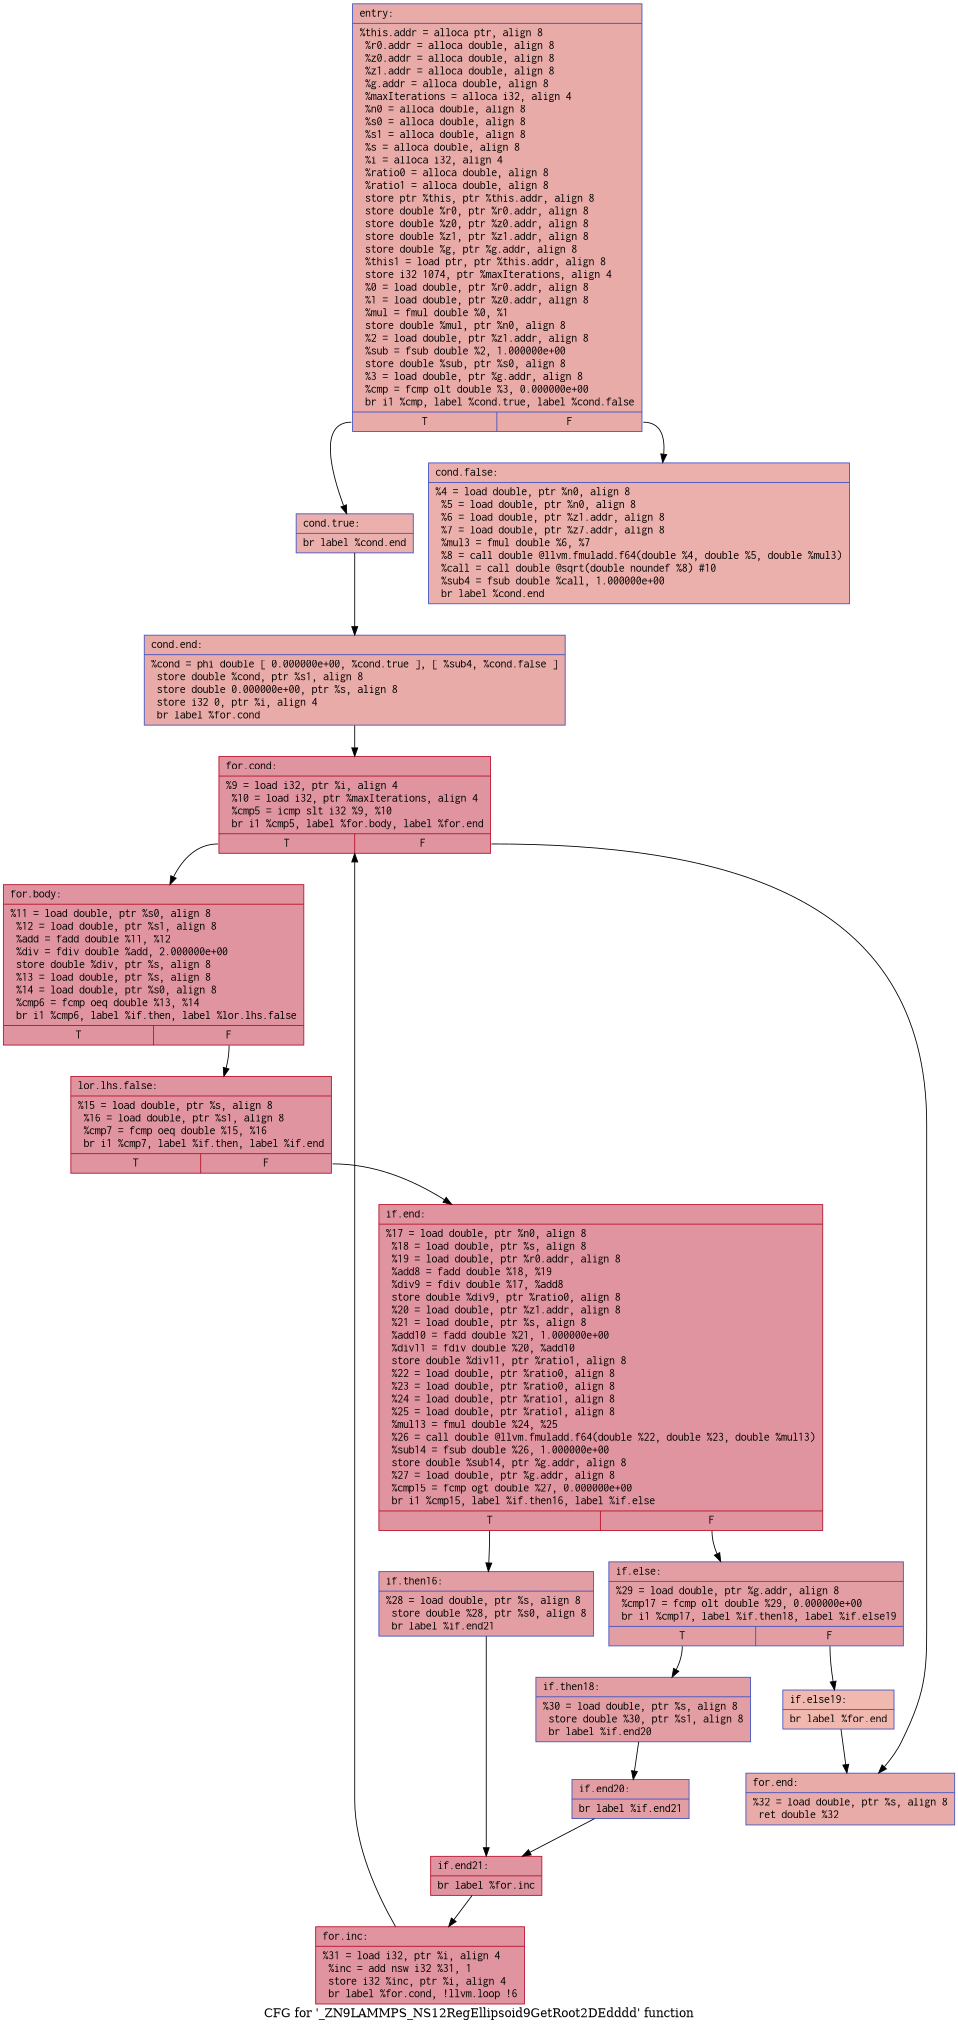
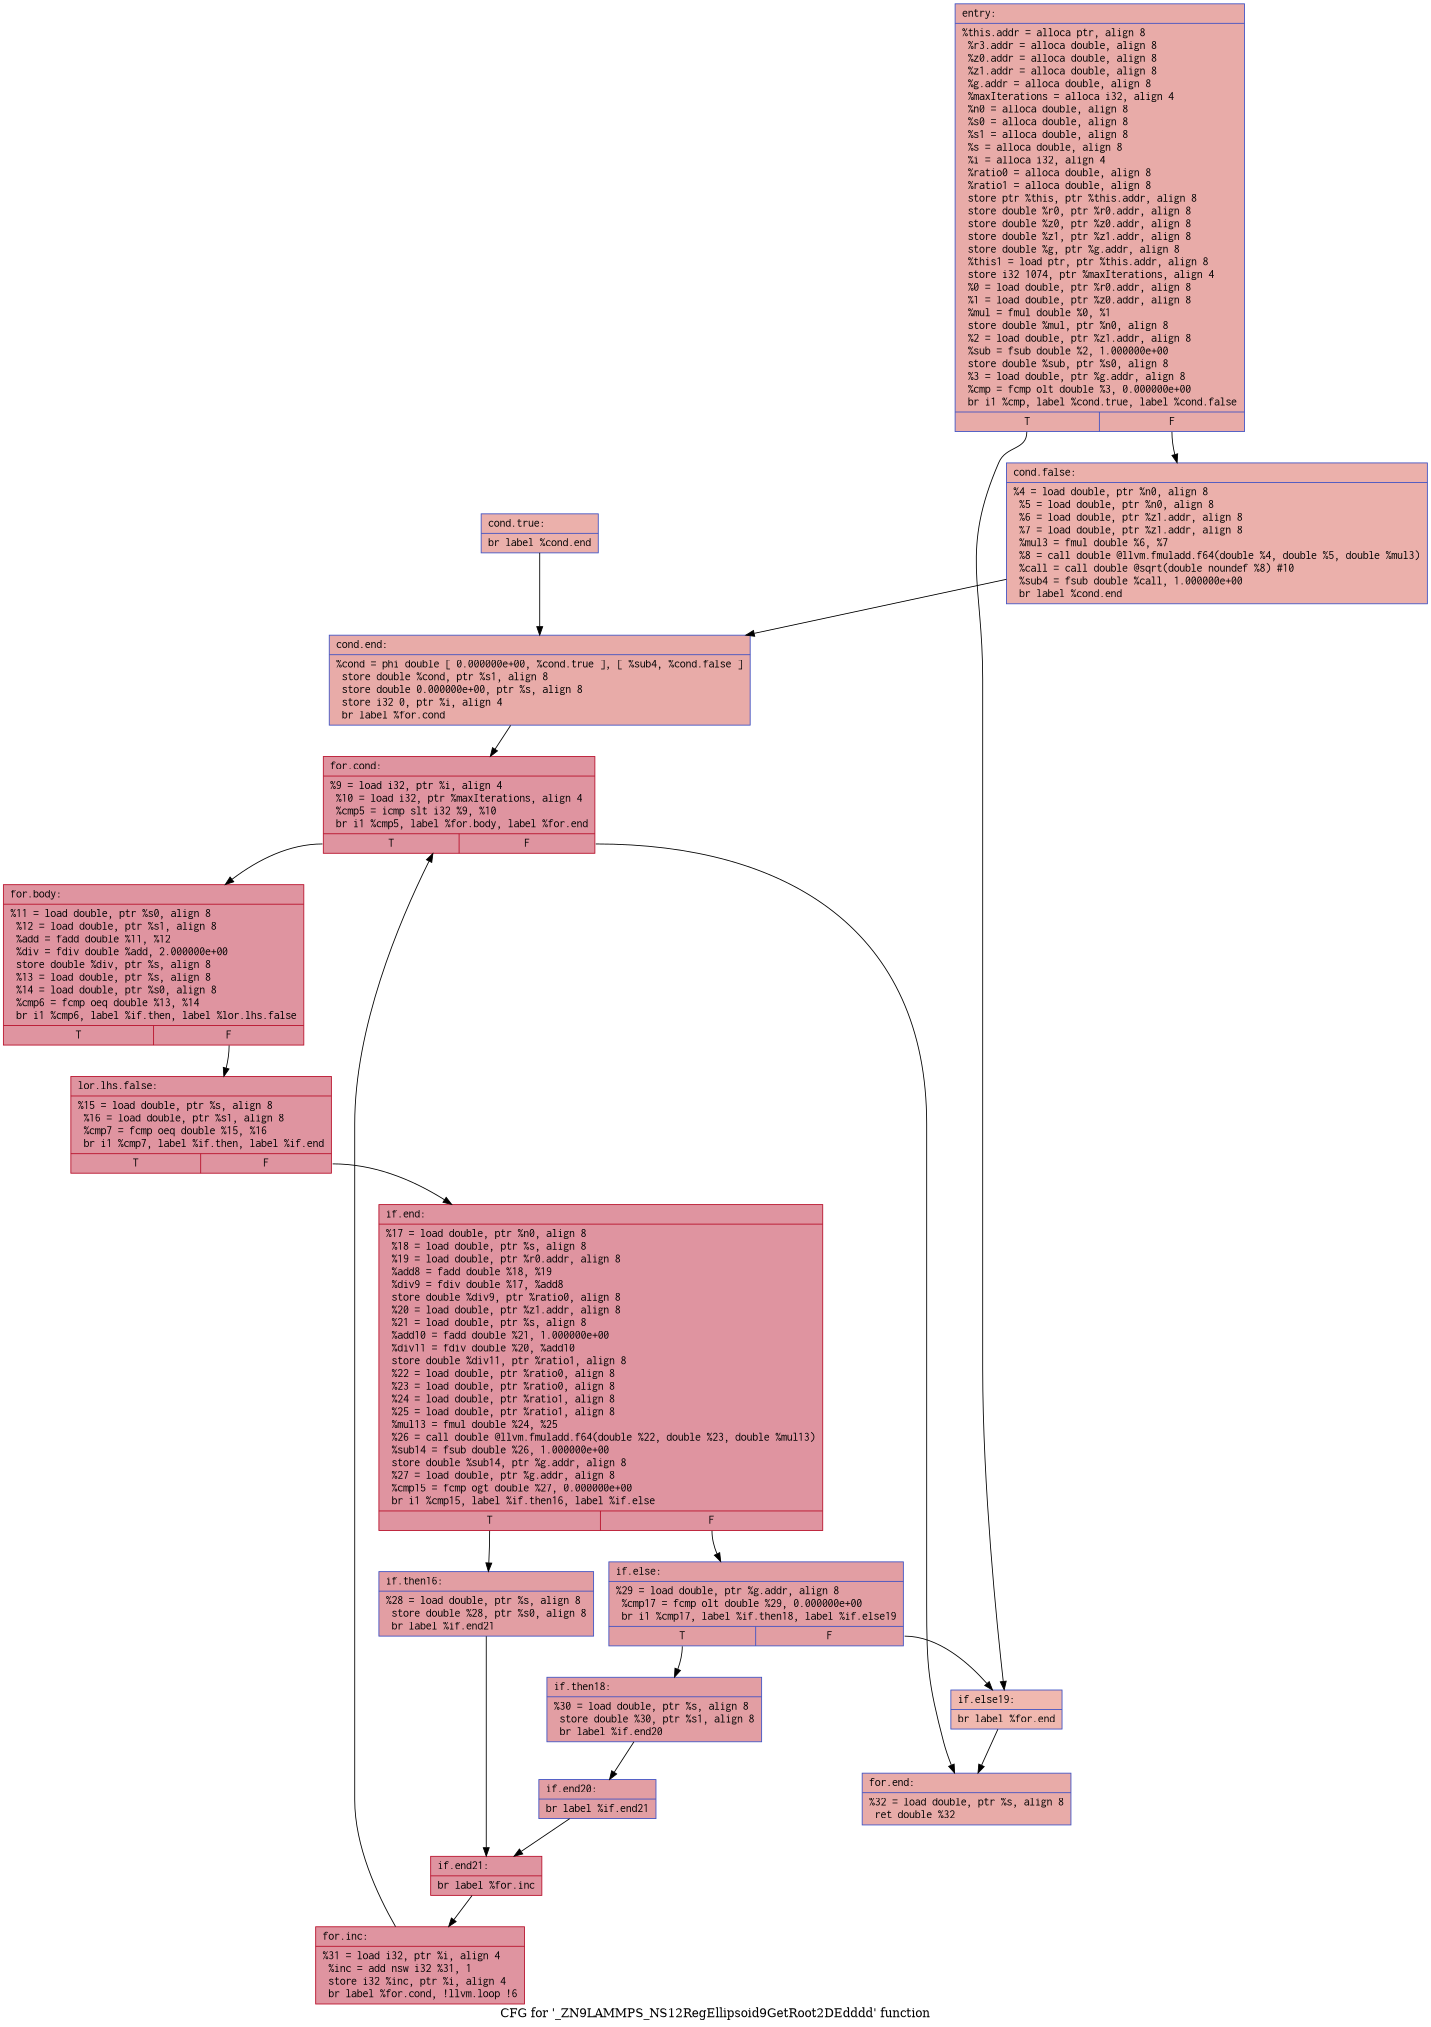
(457, 45) -> (1059, 45)
(331, 459) -> (983, 1049)
(550, 530) -> (1128, 530)
none -> (880, 606)
